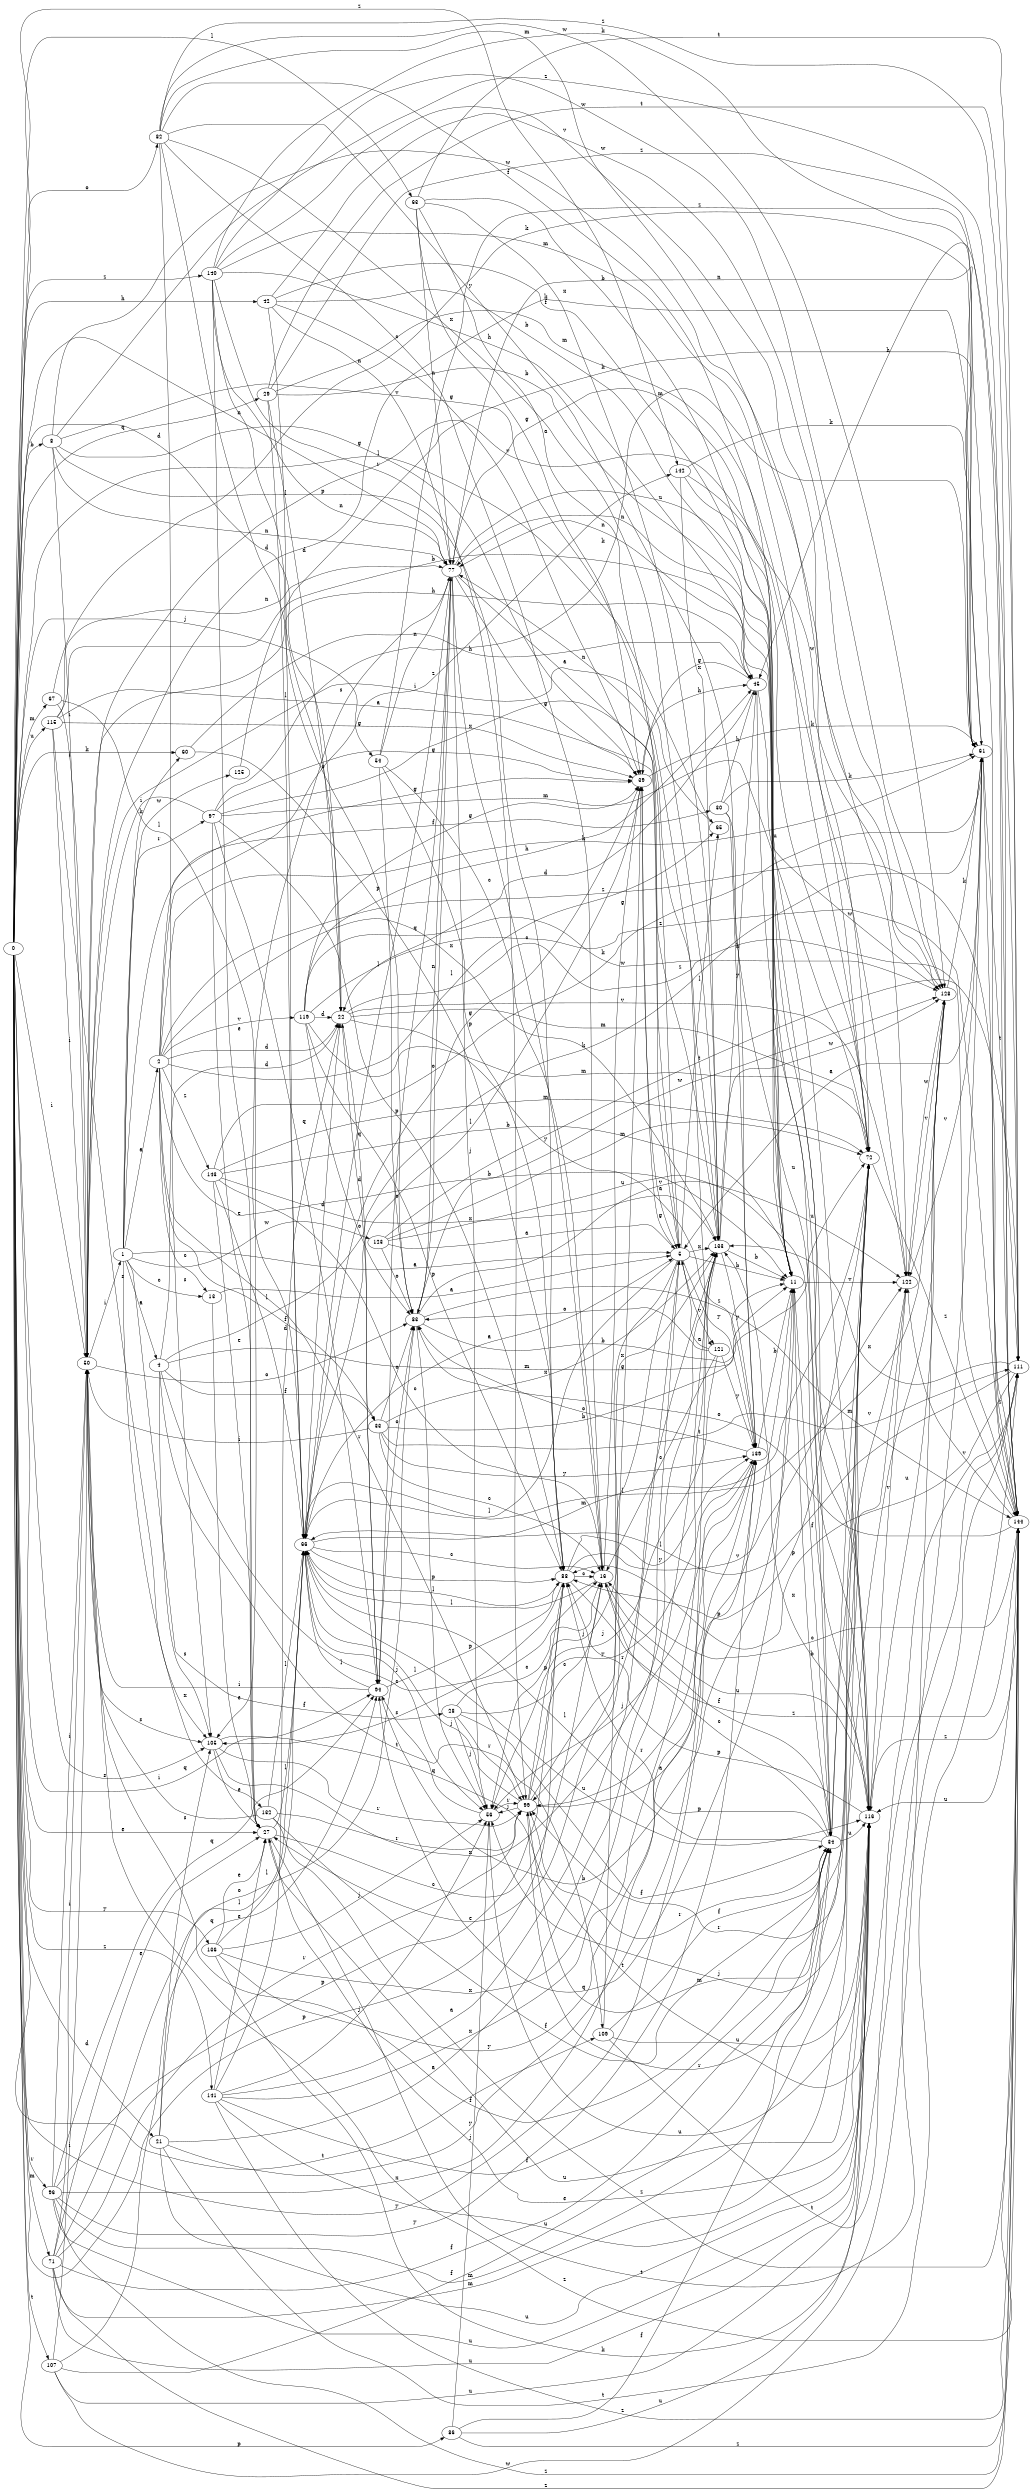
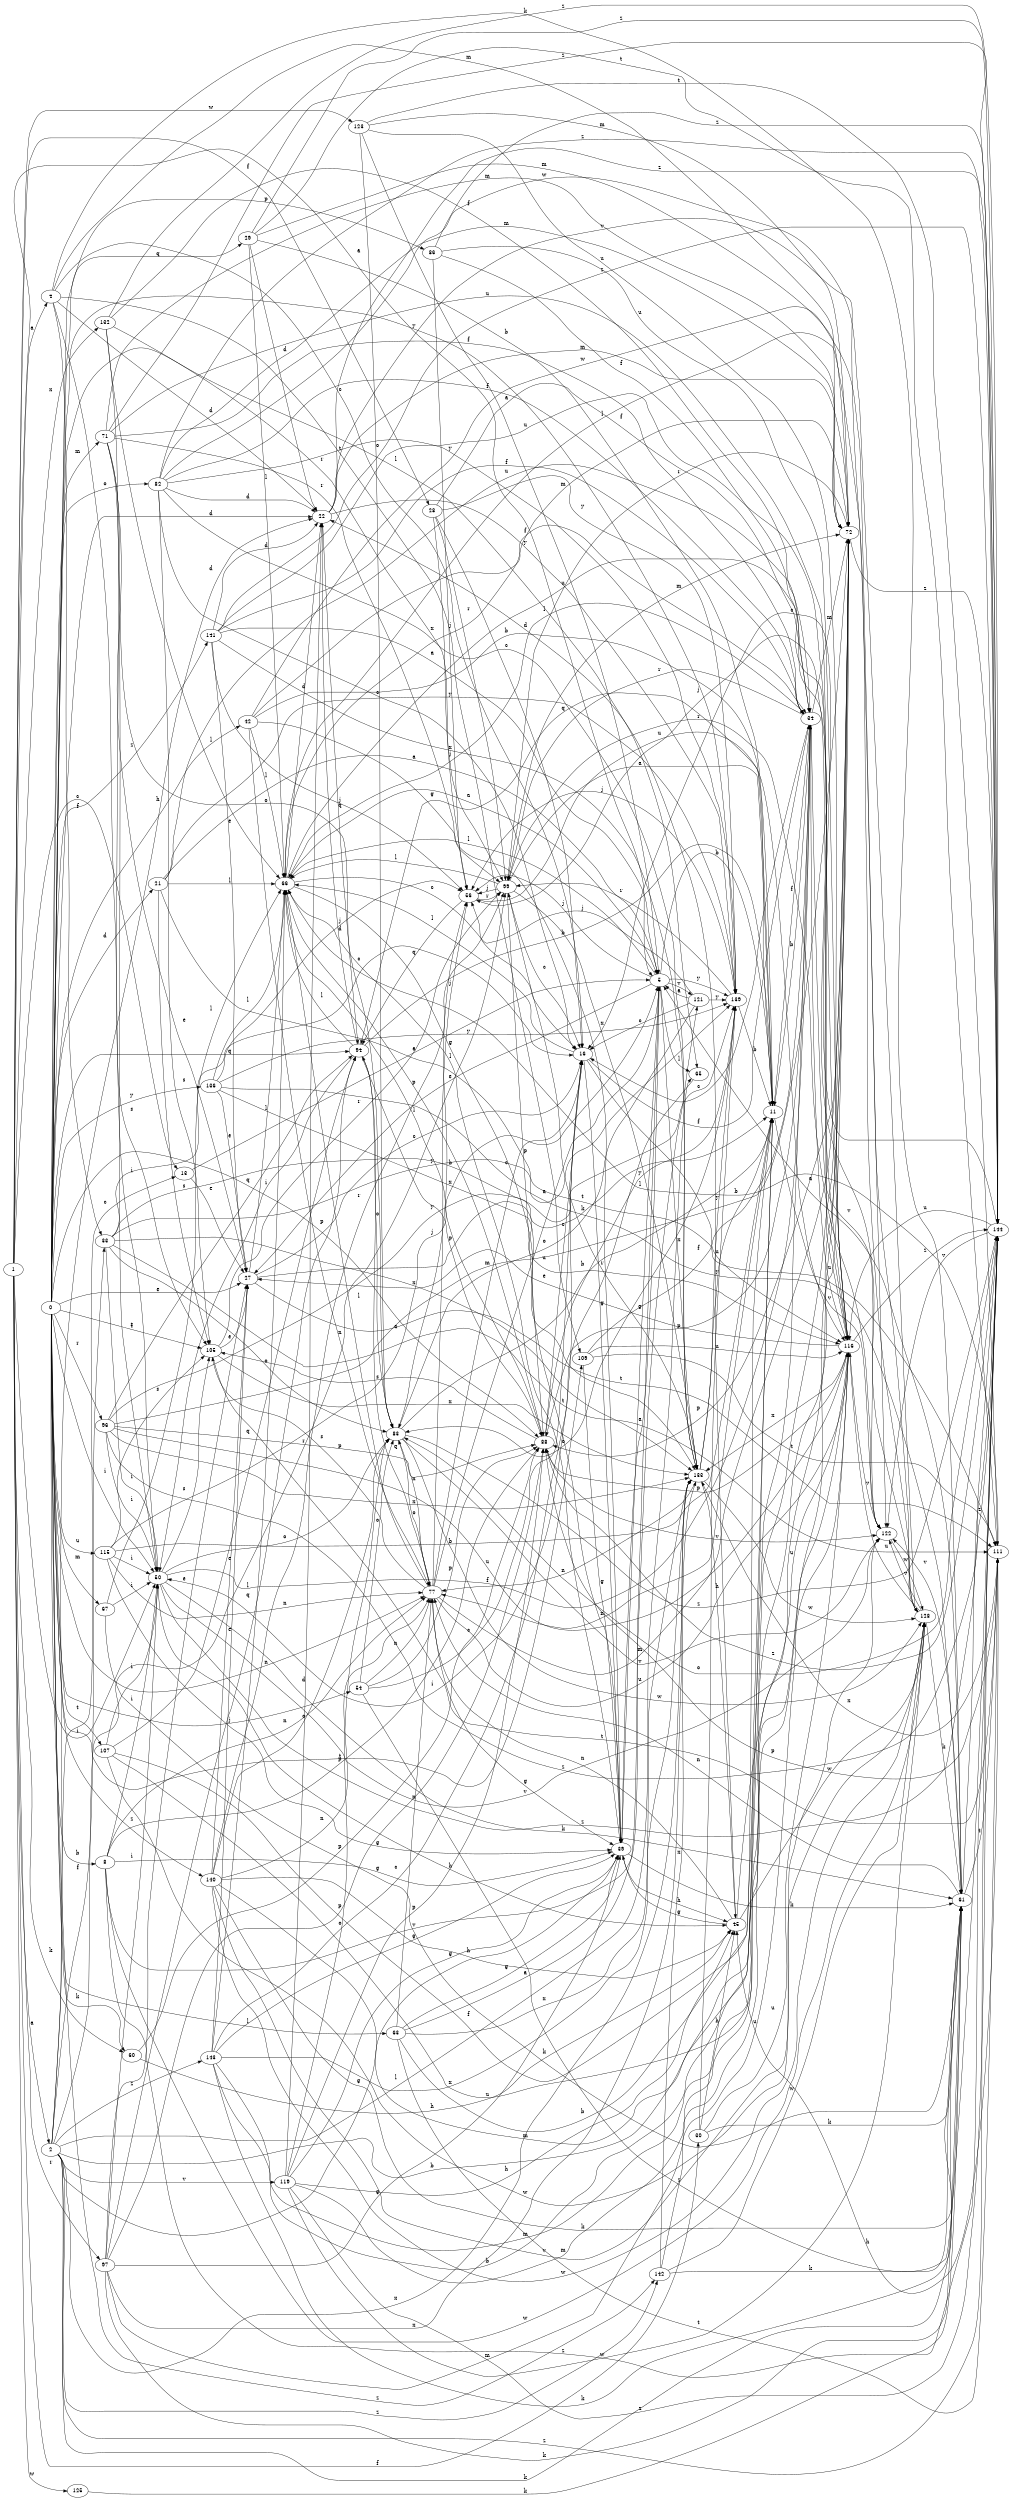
(104, 1311) -> (36, 1599)
(391, 1668) -> none
none -> (408, 1942)
